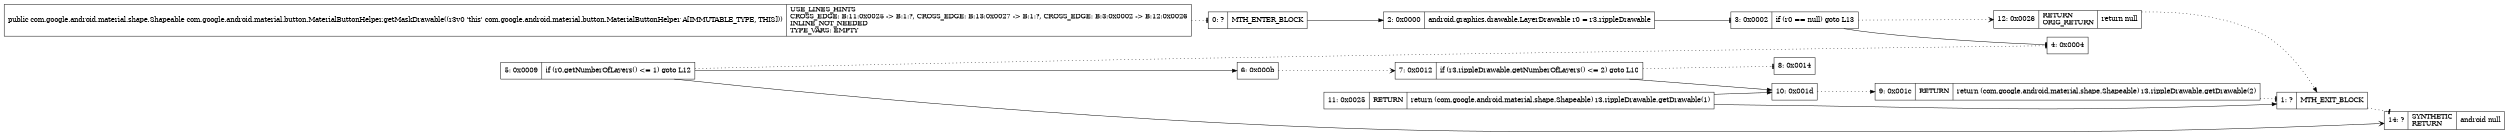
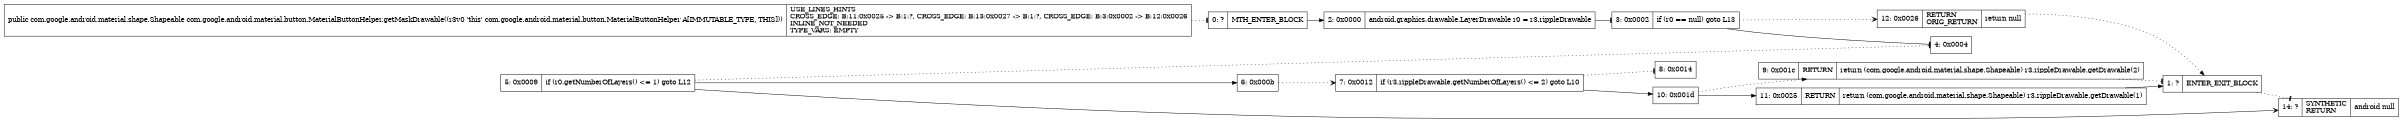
(1741, 93) -> (1725, 96)
(2332, 100) -> (2222, 84)
